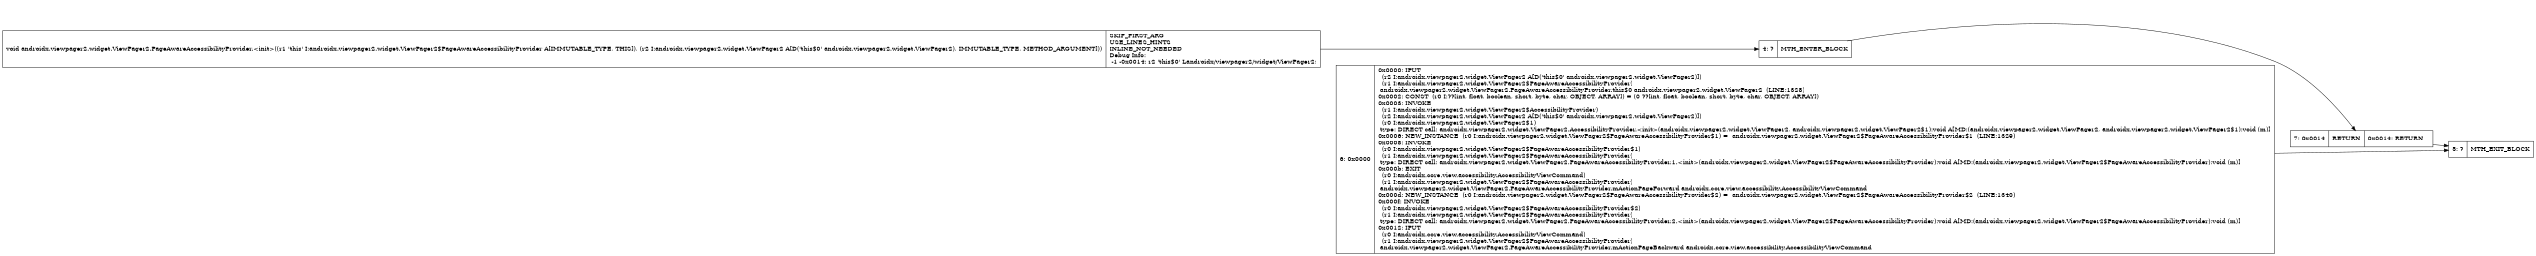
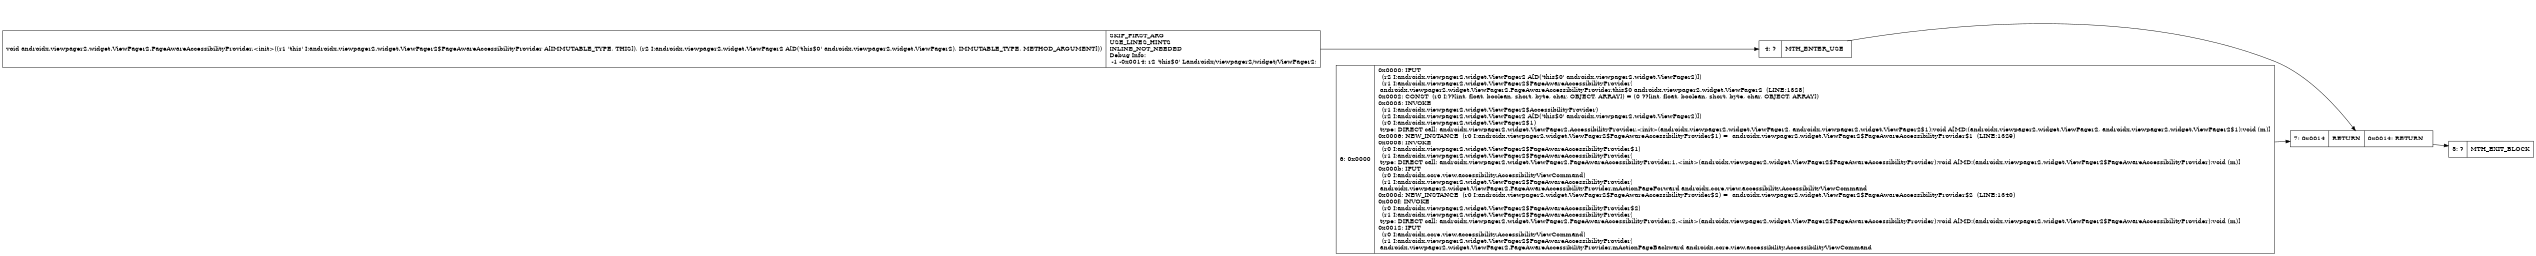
(1815, 49) -> (1815, 49)
(2359, 152) -> (2280, 142)
(1401, 169) -> (1402, 169)
